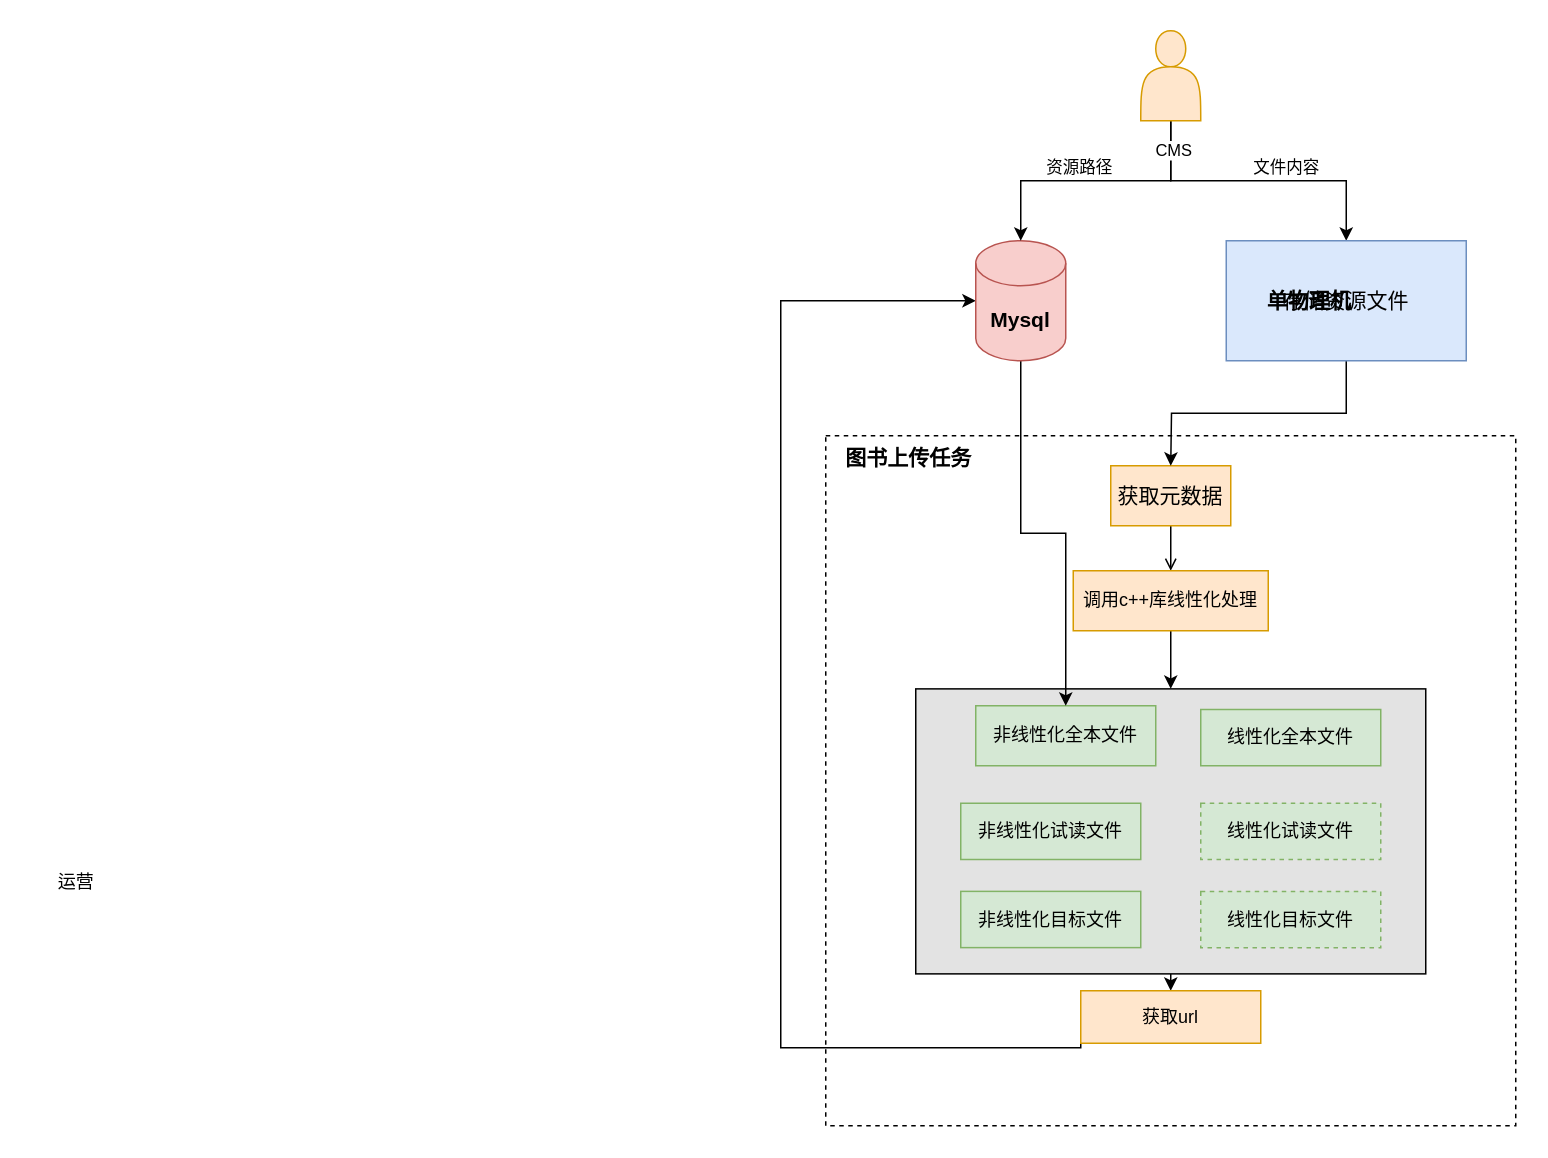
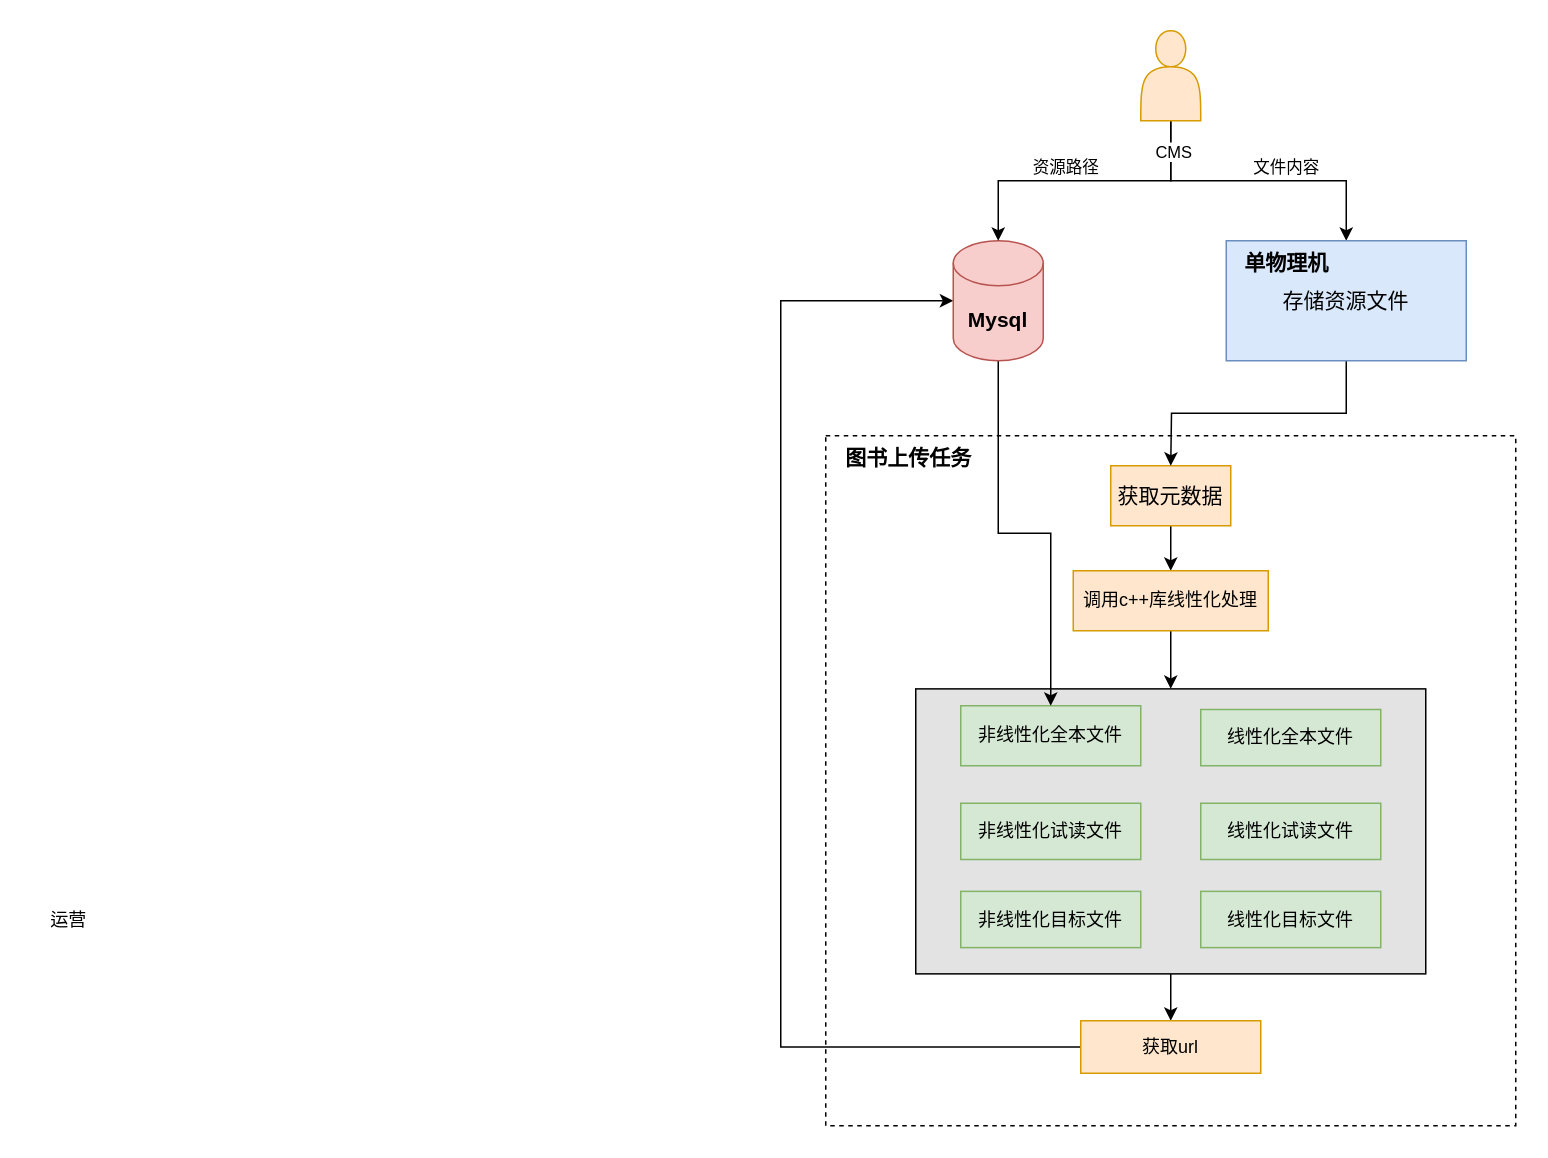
(1021, 301) -> (998, 301)
(1309, 301) -> (1286, 263)
(1171, 561) -> (1171, 559)
(1066, 736) -> (1051, 736)
(1291, 831) -> (1291, 831)
(76, 882) -> (68, 920)
(1291, 920) -> (1291, 920)
(1171, 1017) -> (1171, 1047)
